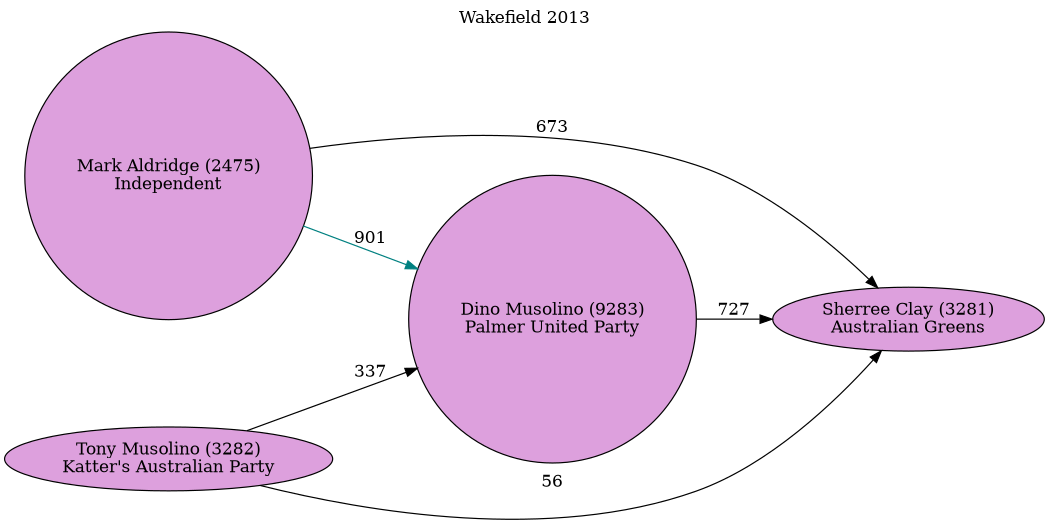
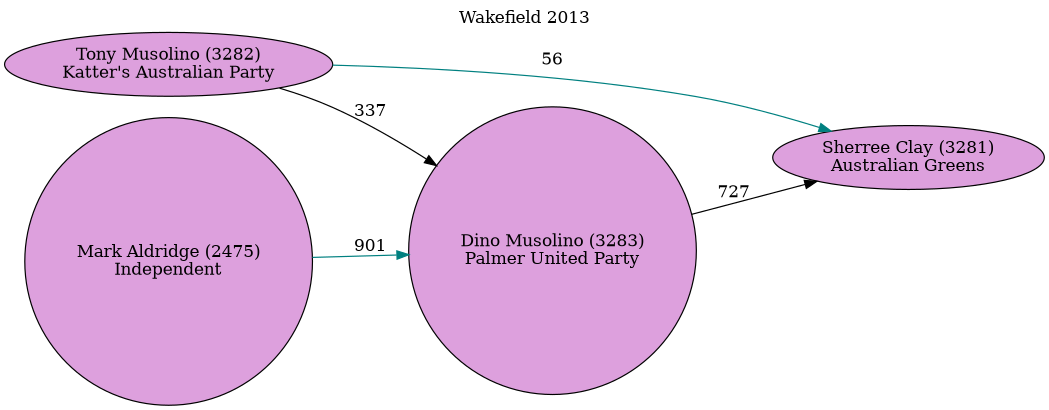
(608, 145) -> none
(553, 319) -> (553, 251)
(589, 515) -> (578, 81)
